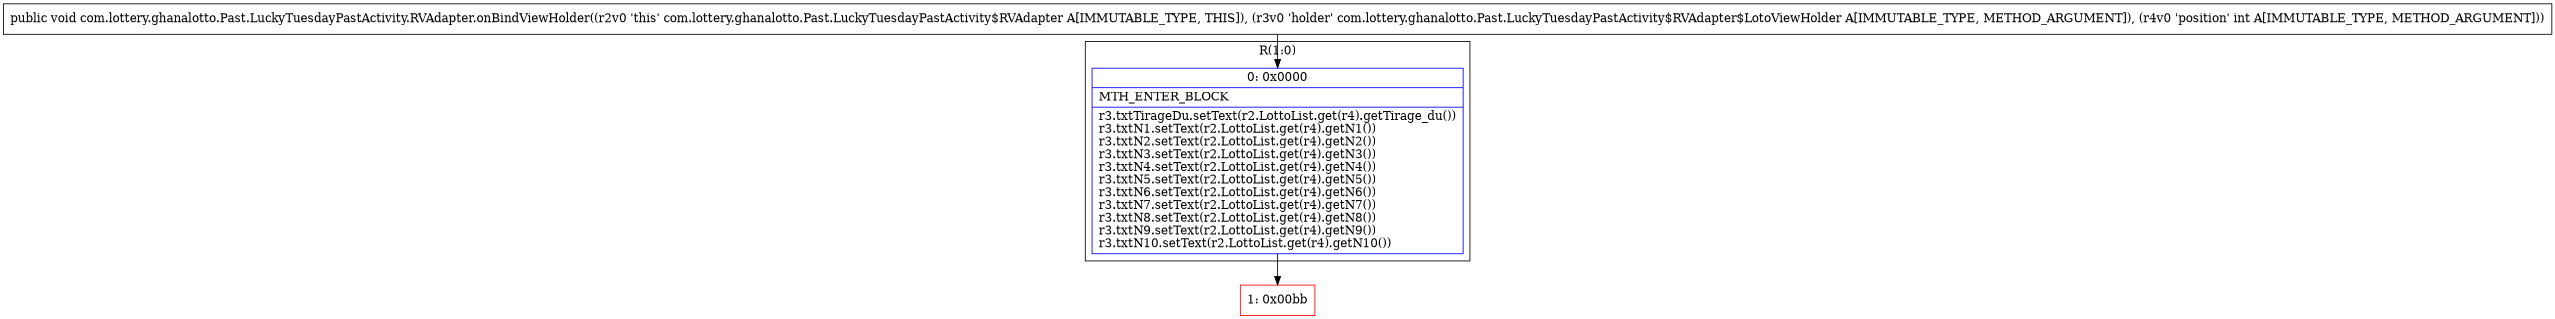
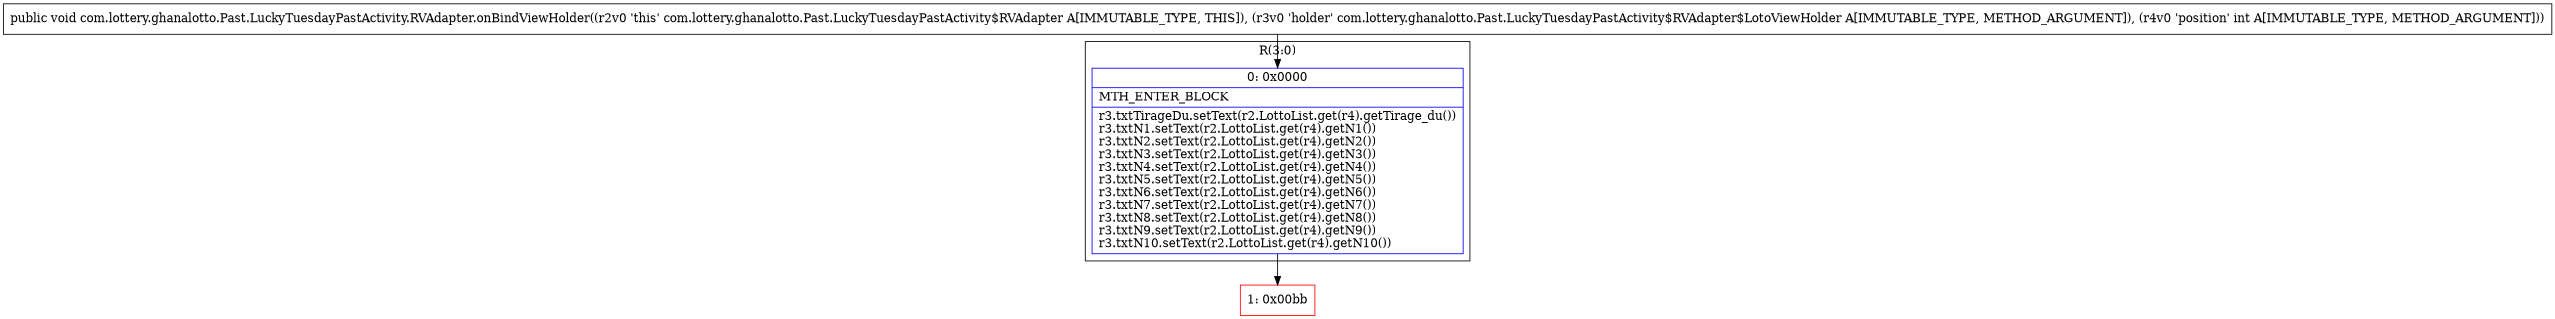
(1278, 51) -> (1278, 51)
